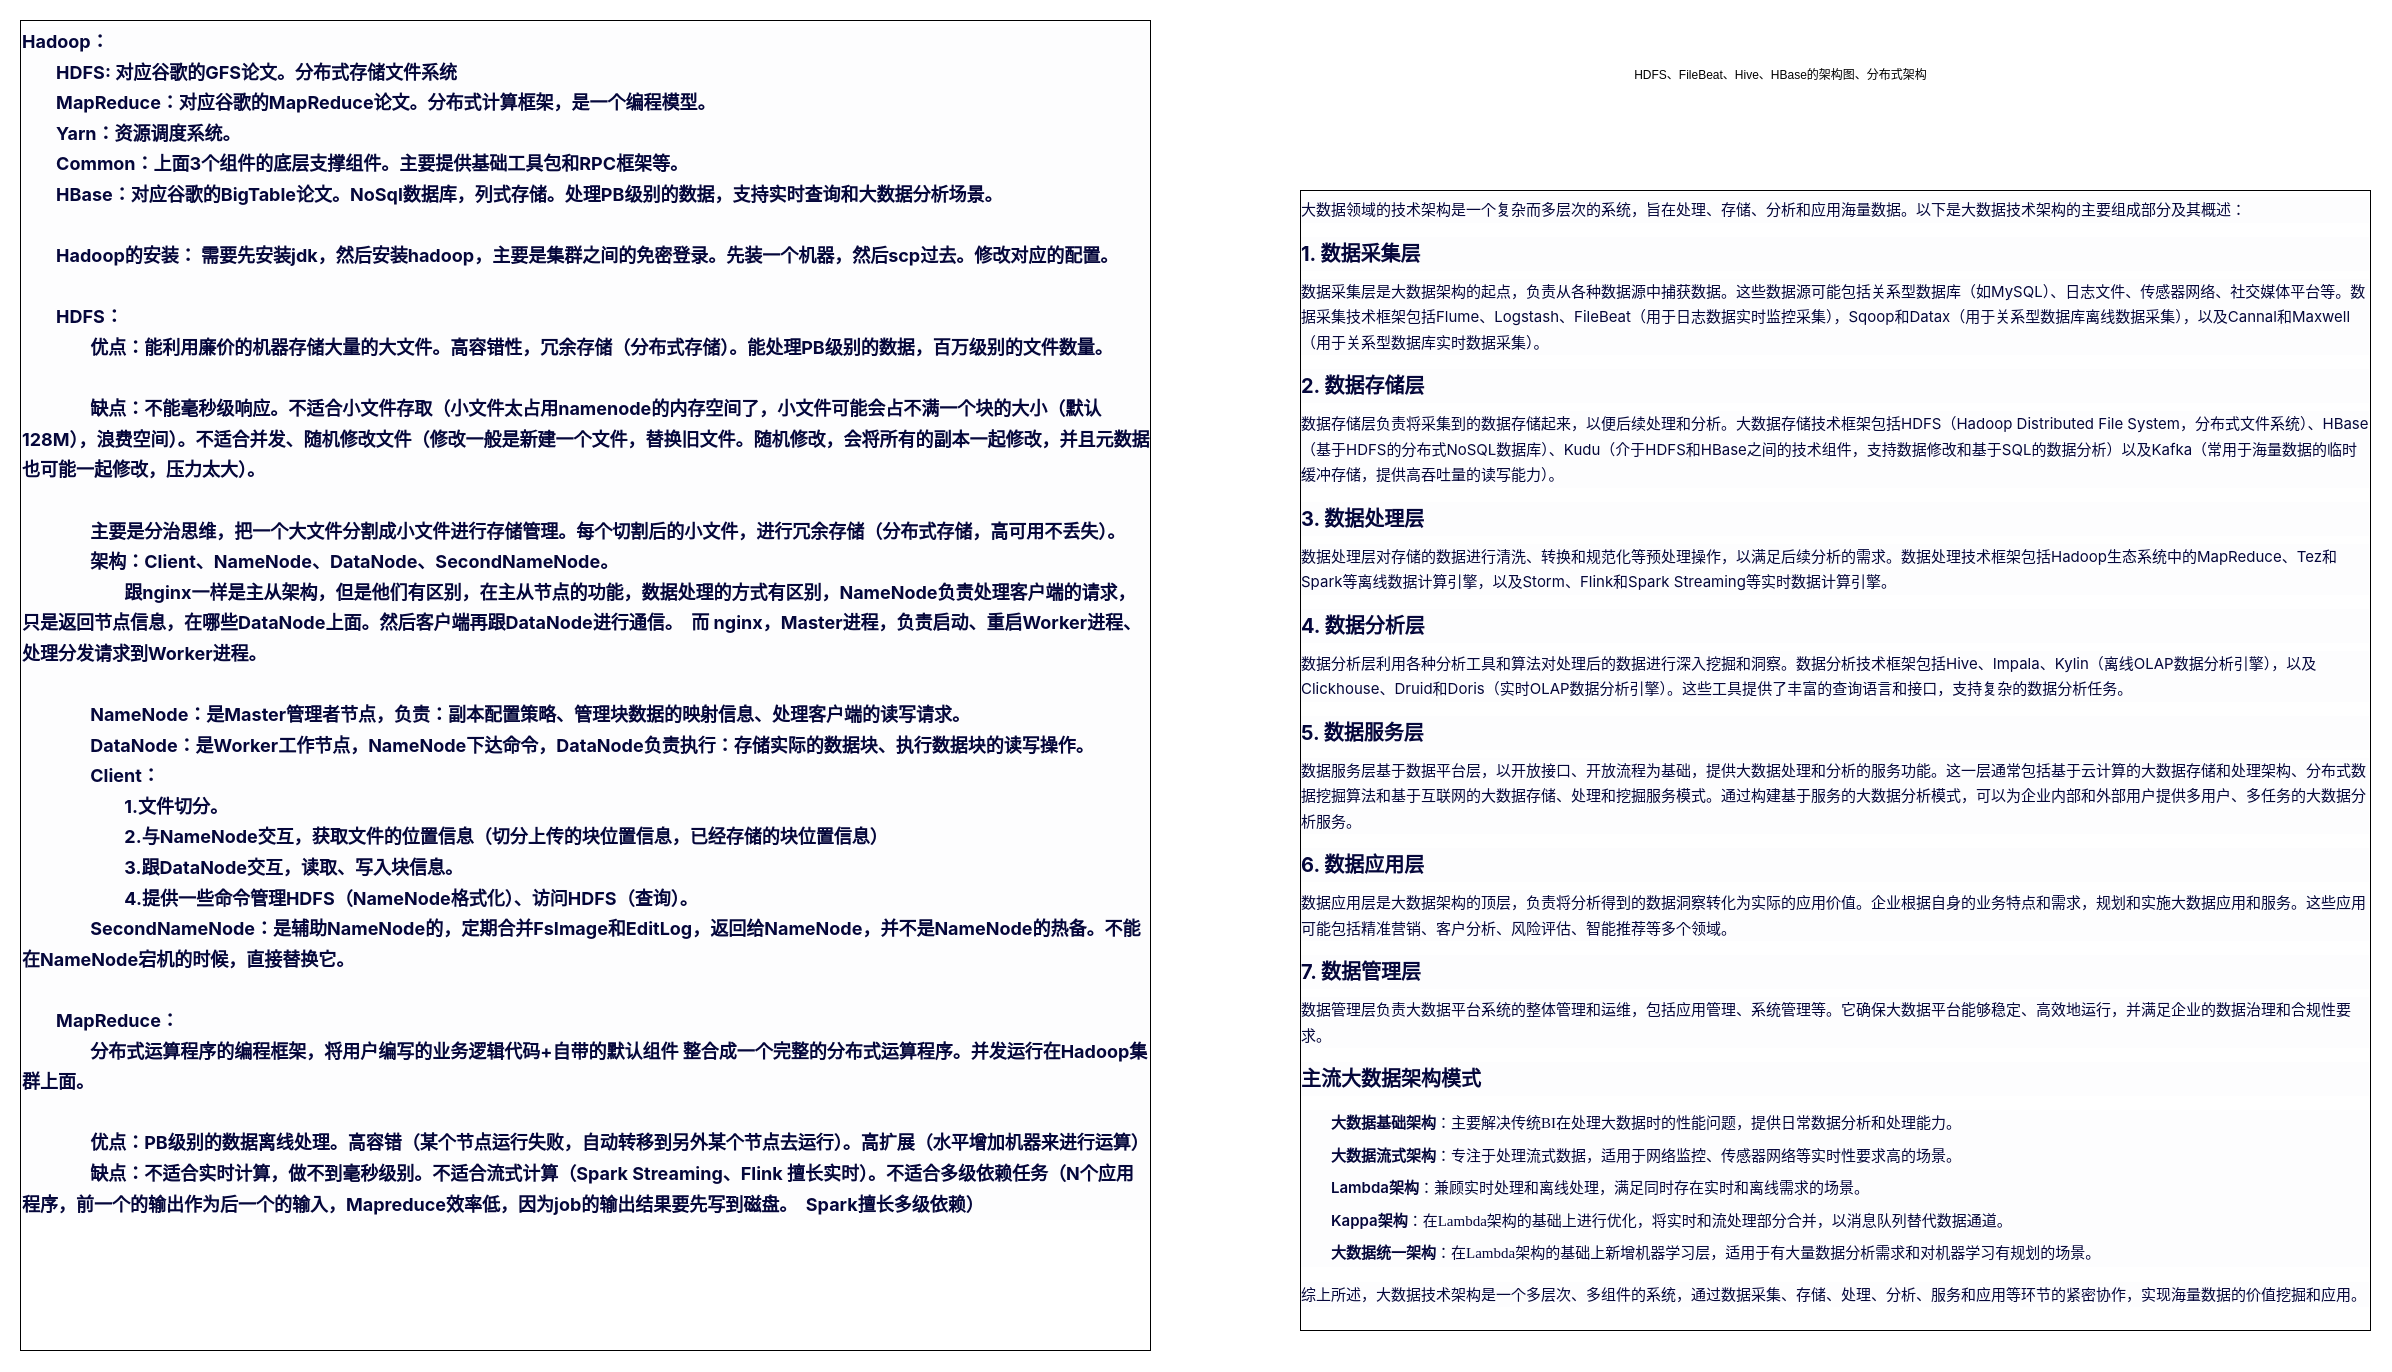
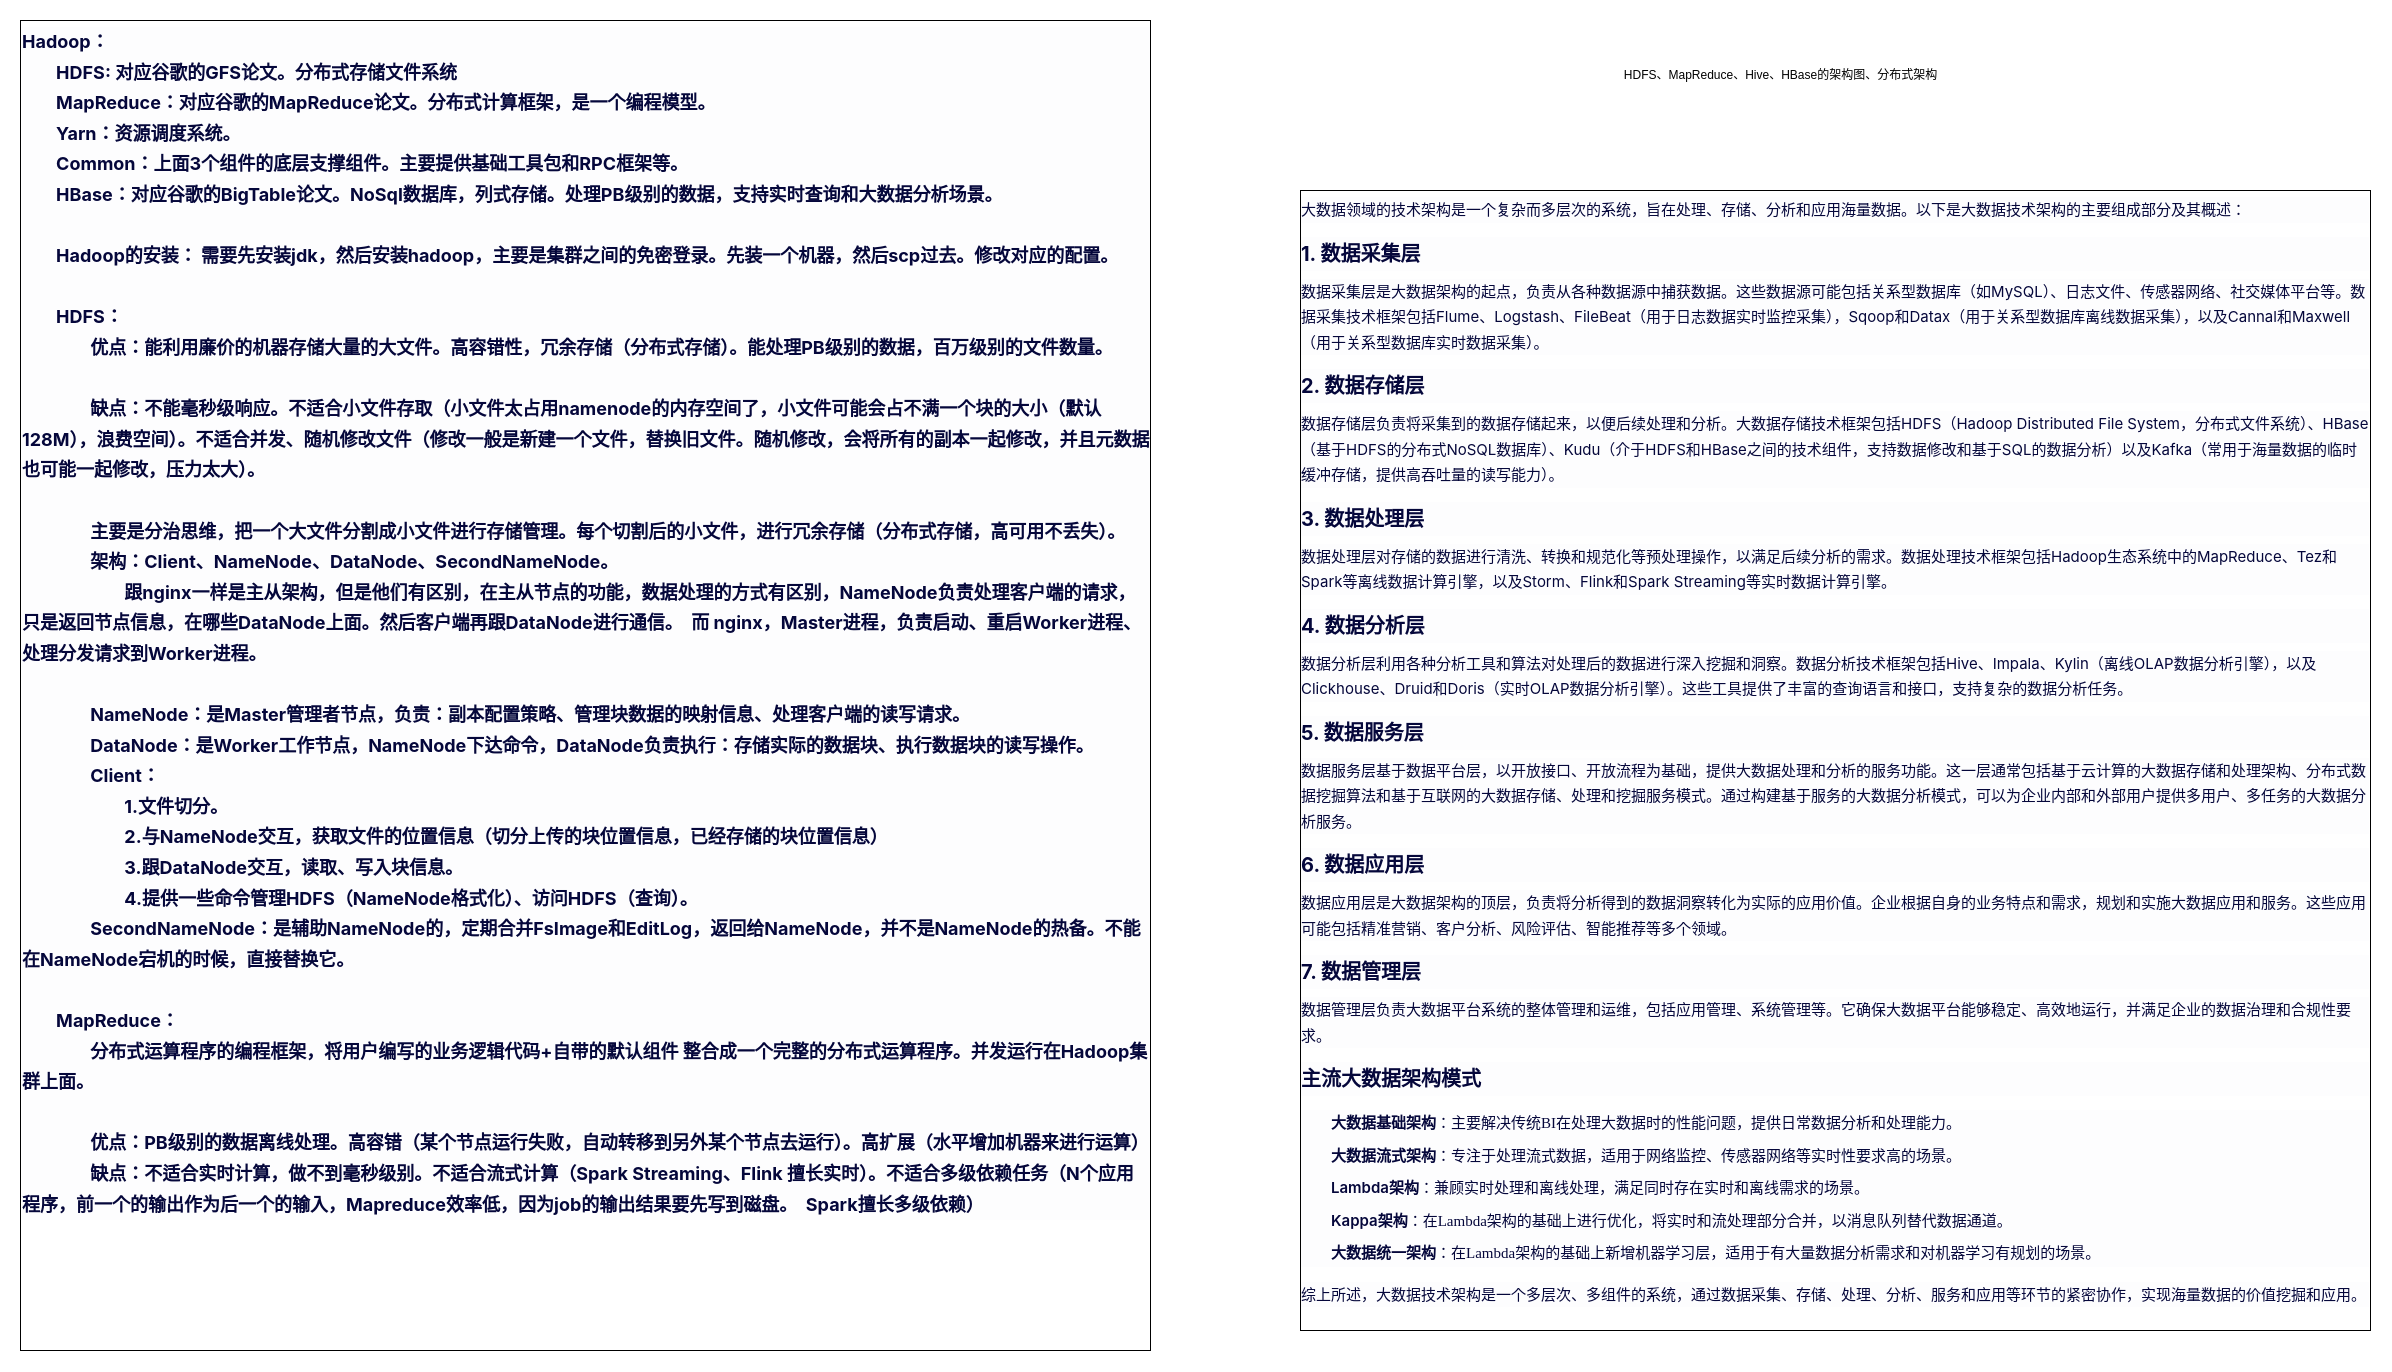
(1781, 76) -> (1781, 76)
